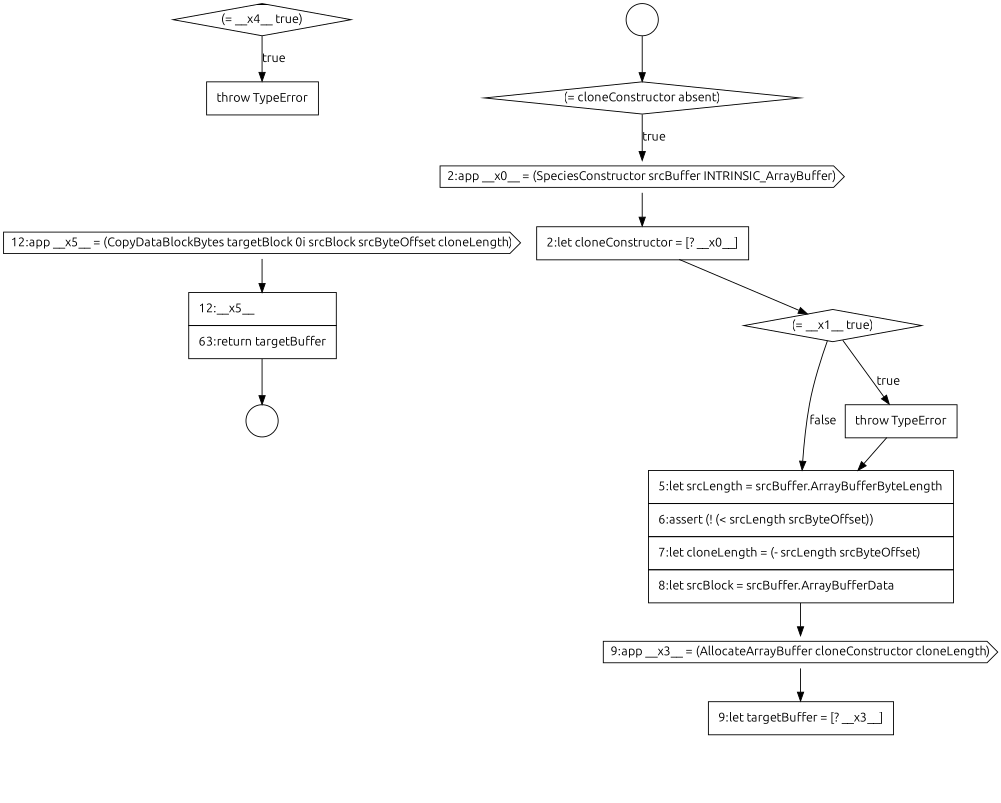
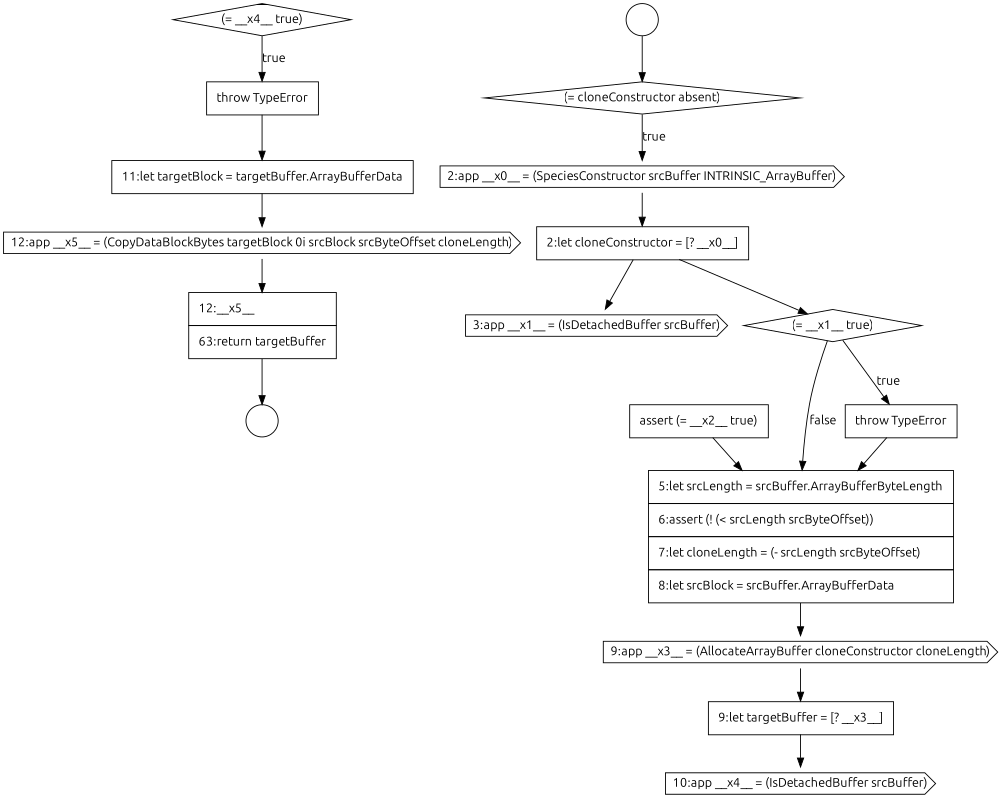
none -> (262, 177)
none -> (597, 326)
none -> (699, 421)
none -> (801, 784)
